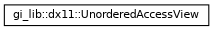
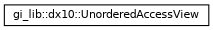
(107, 15) -> (107, 15)
